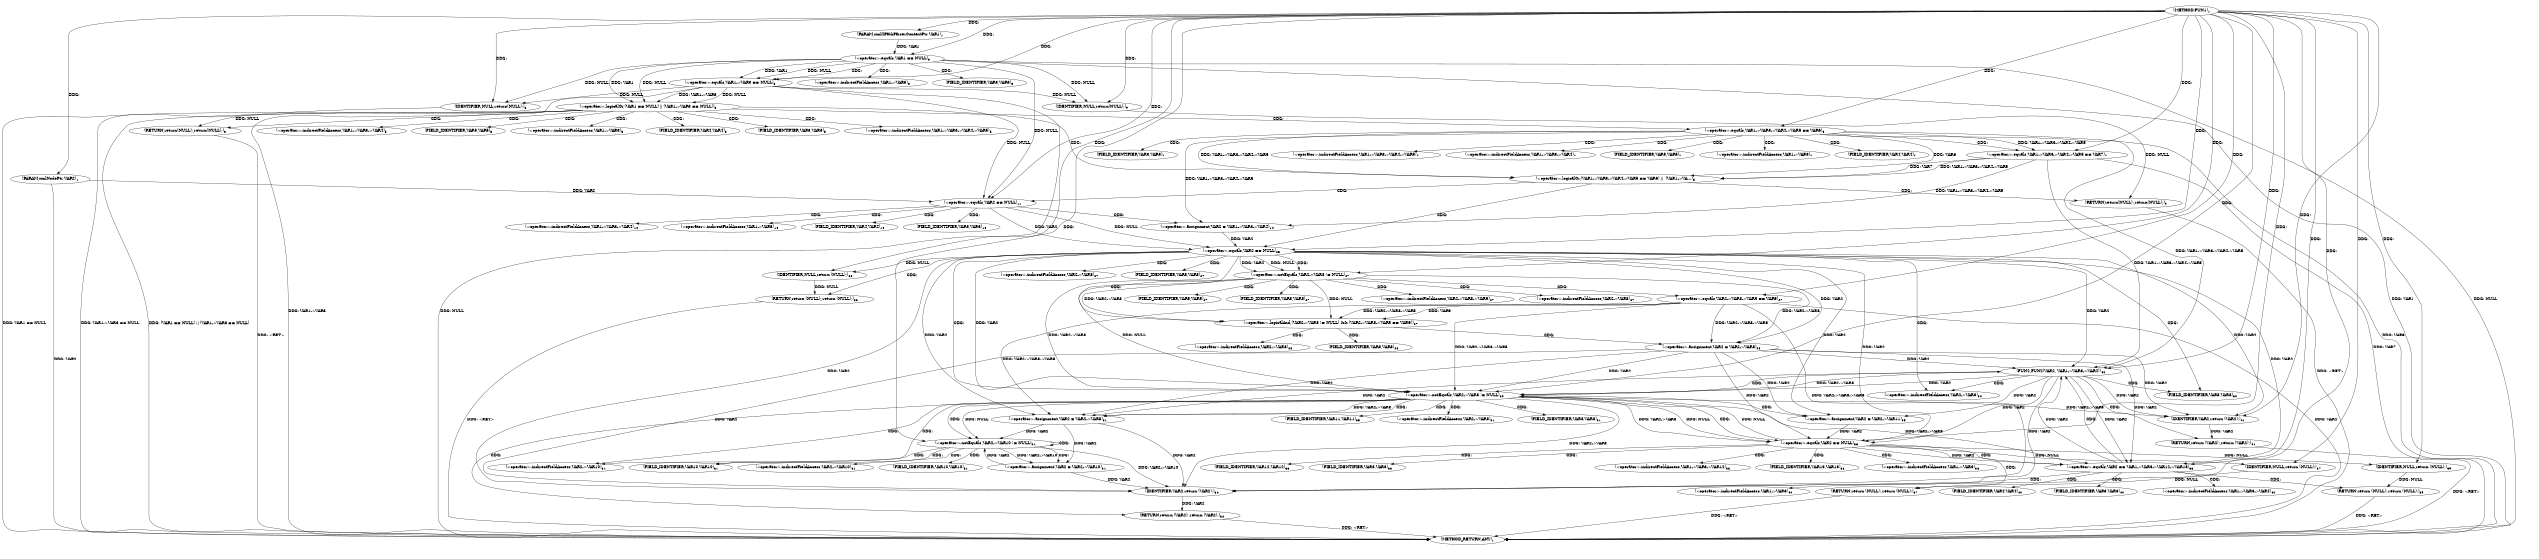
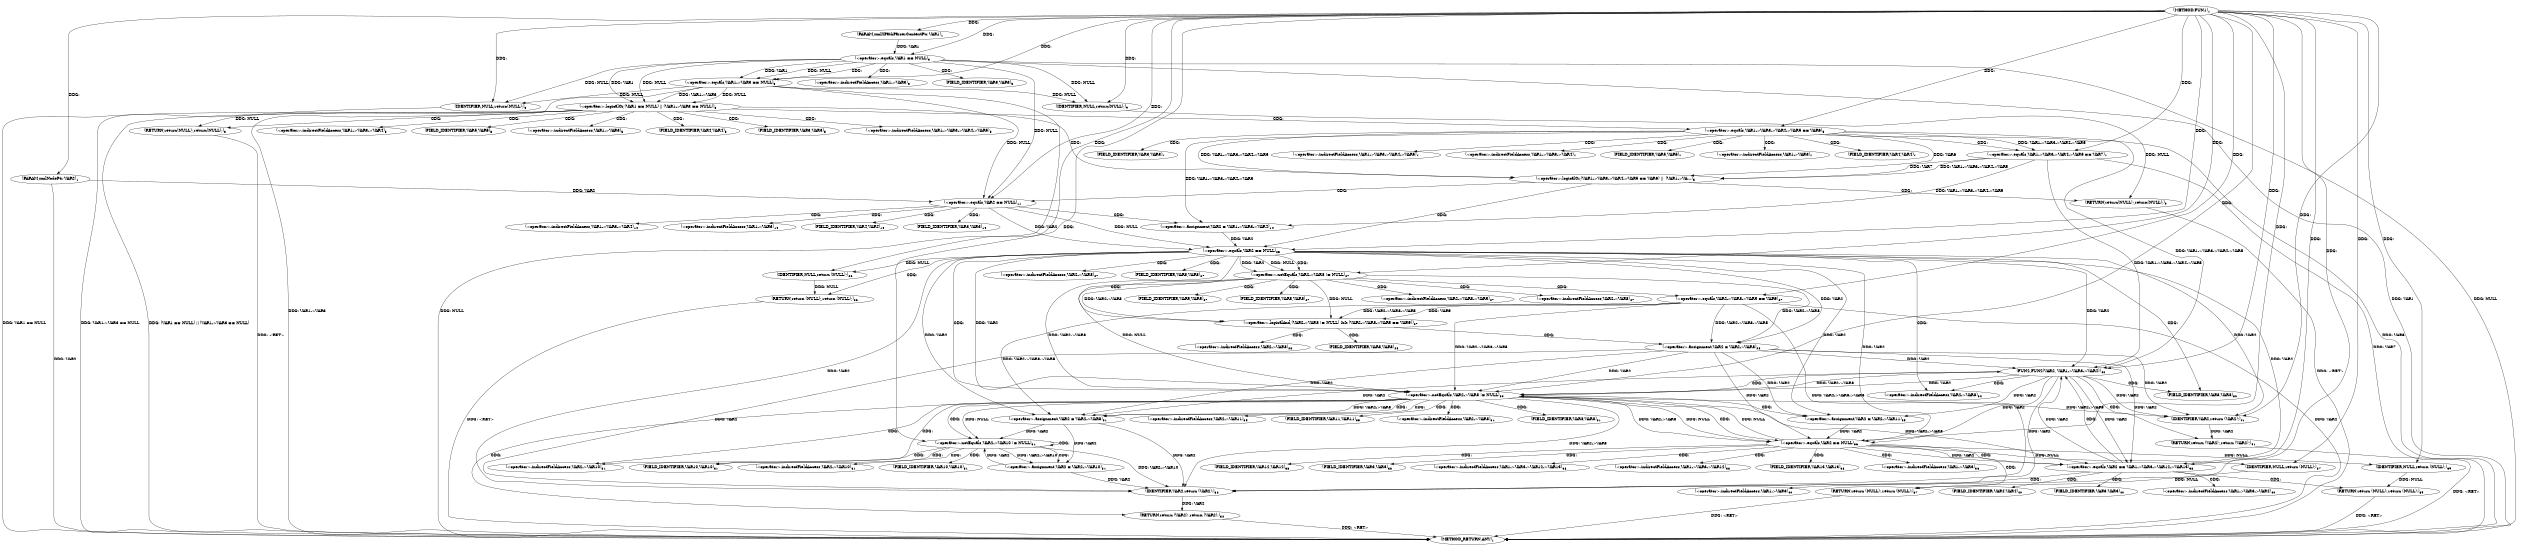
none -> (1198, 420)
none -> (1500, 468)
